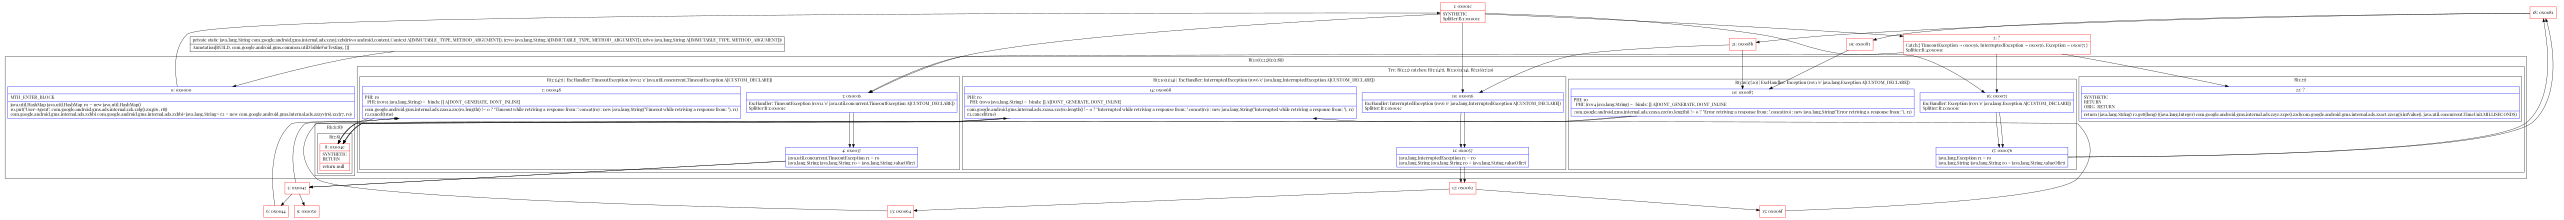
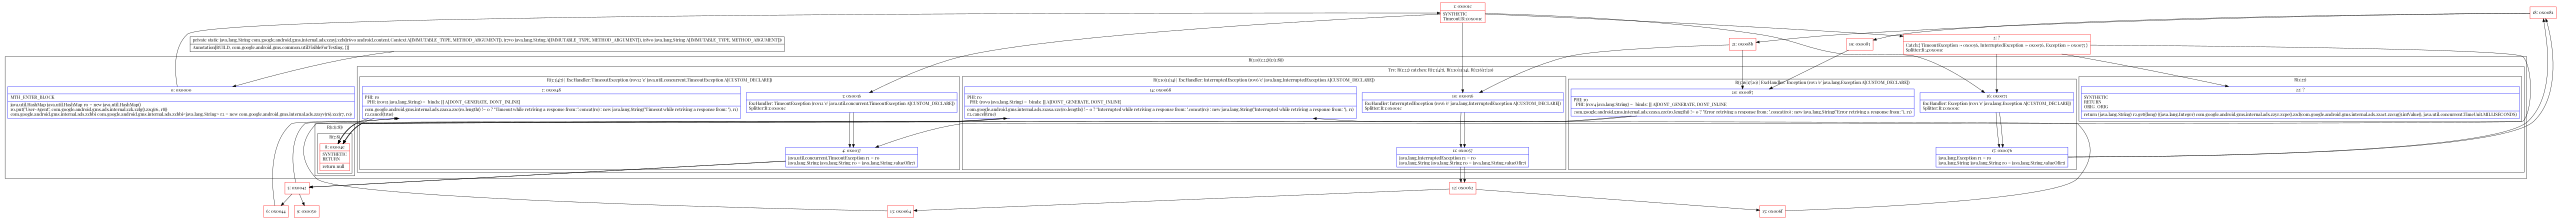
(1461, 19) -> (1463, 19)
(1384, 55) -> (2110, 123)
(2099, 107) -> (2096, 107)
